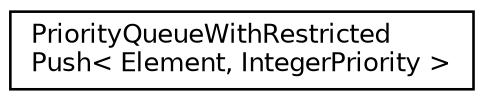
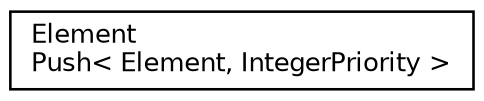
(242, 50) -> (242, 50)
